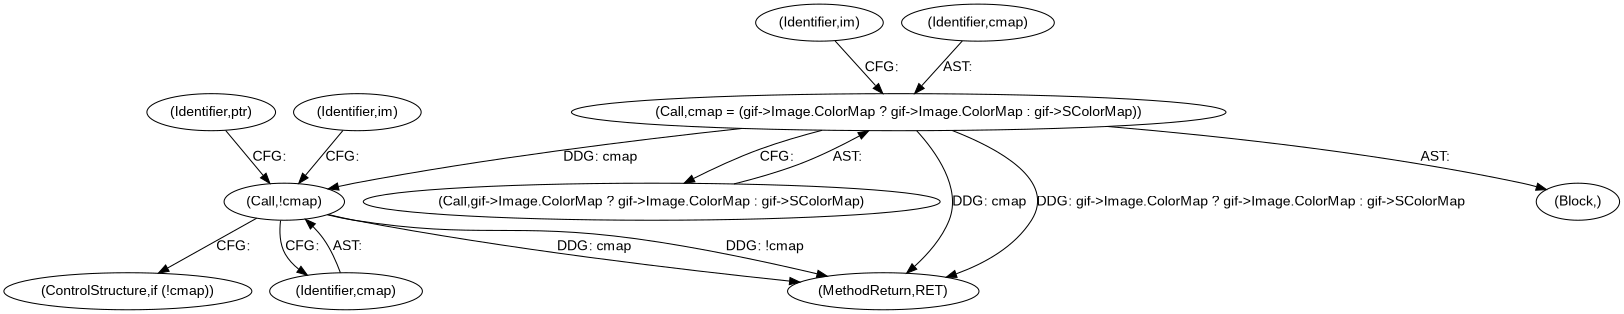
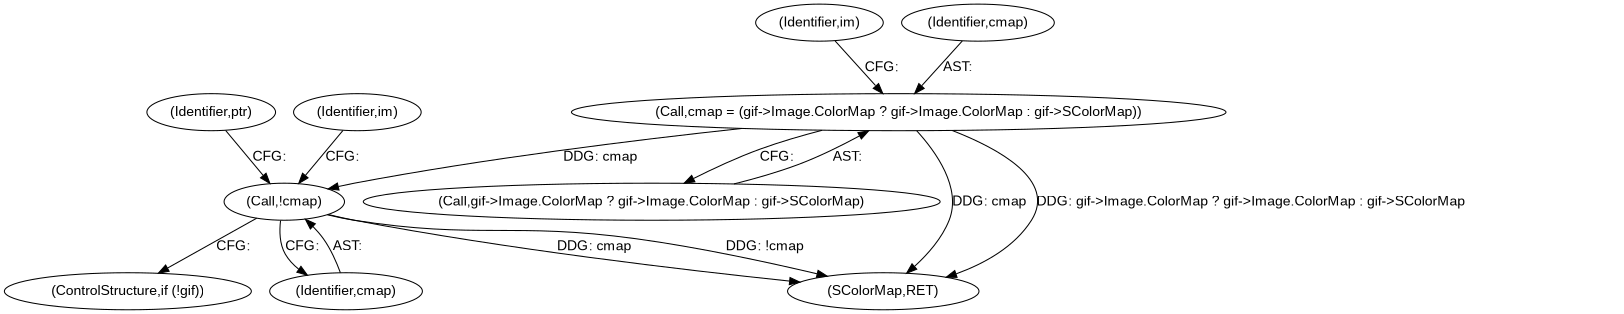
(1578, 202) -> none
(128, 291) -> (128, 291)
(883, 291) -> (883, 291)
